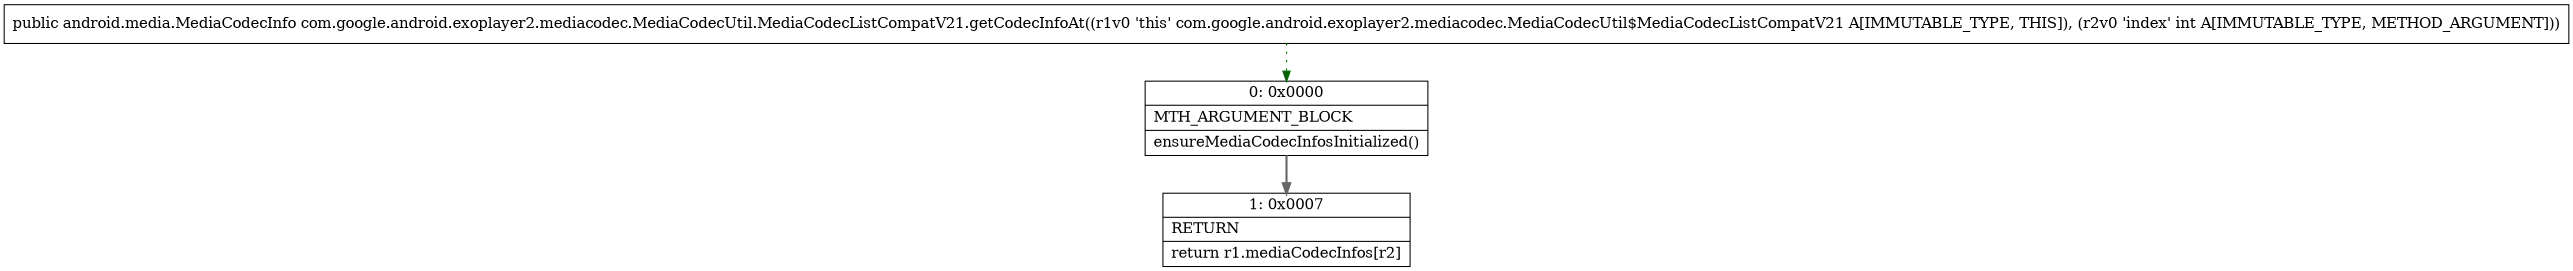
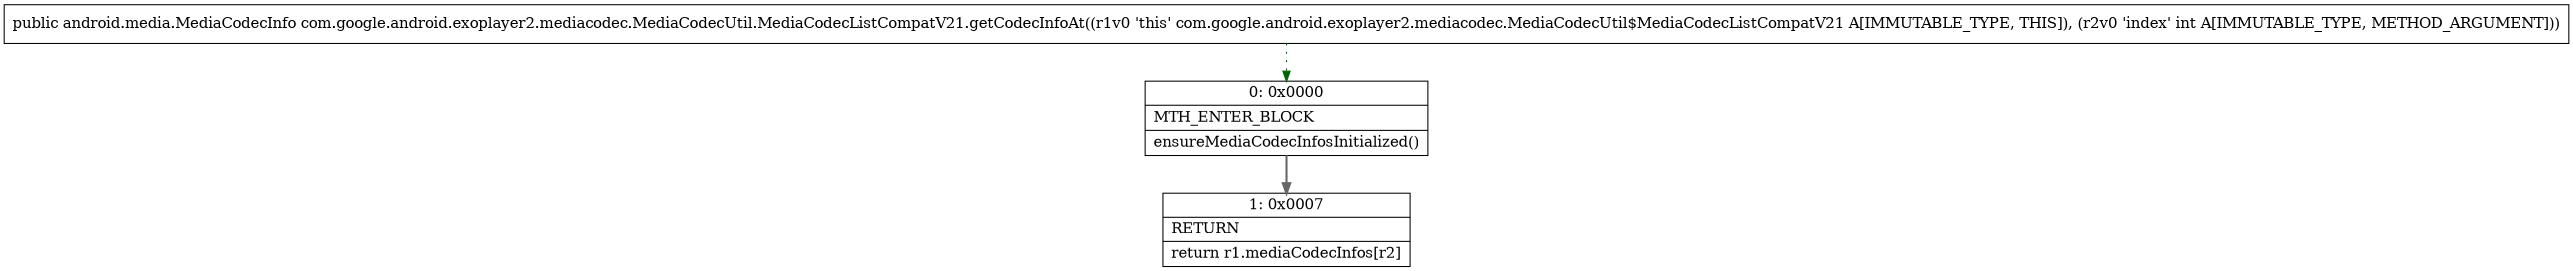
(1253, 117) -> (1234, 117)
